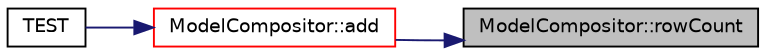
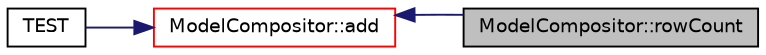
(420, 40) -> (439, 15)
